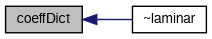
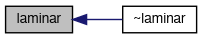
(44, 20) -> (39, 20)
